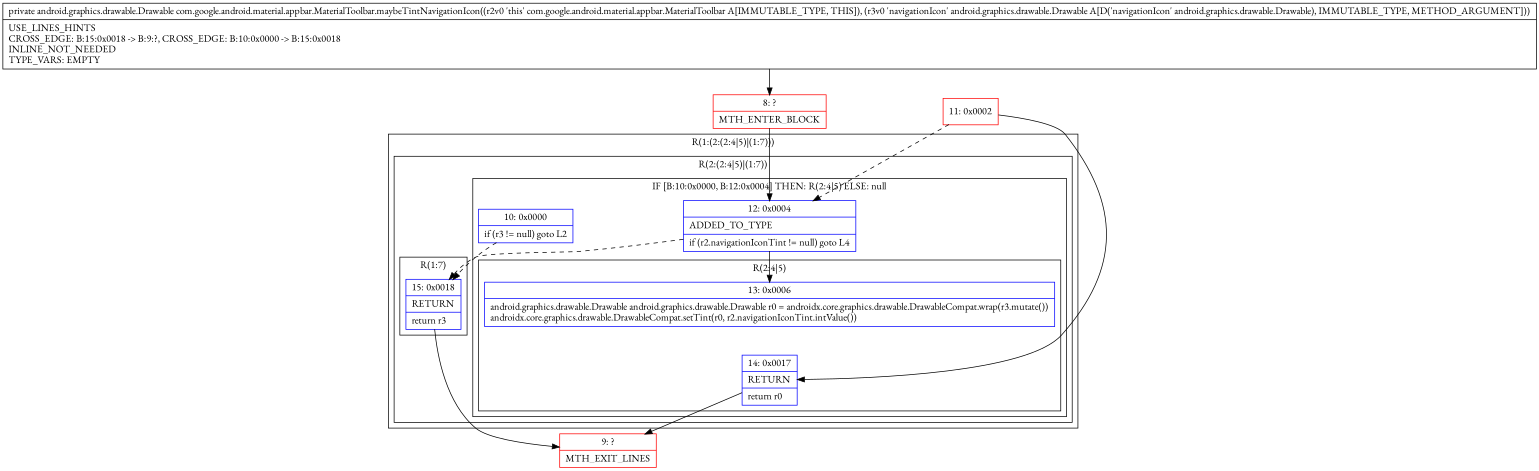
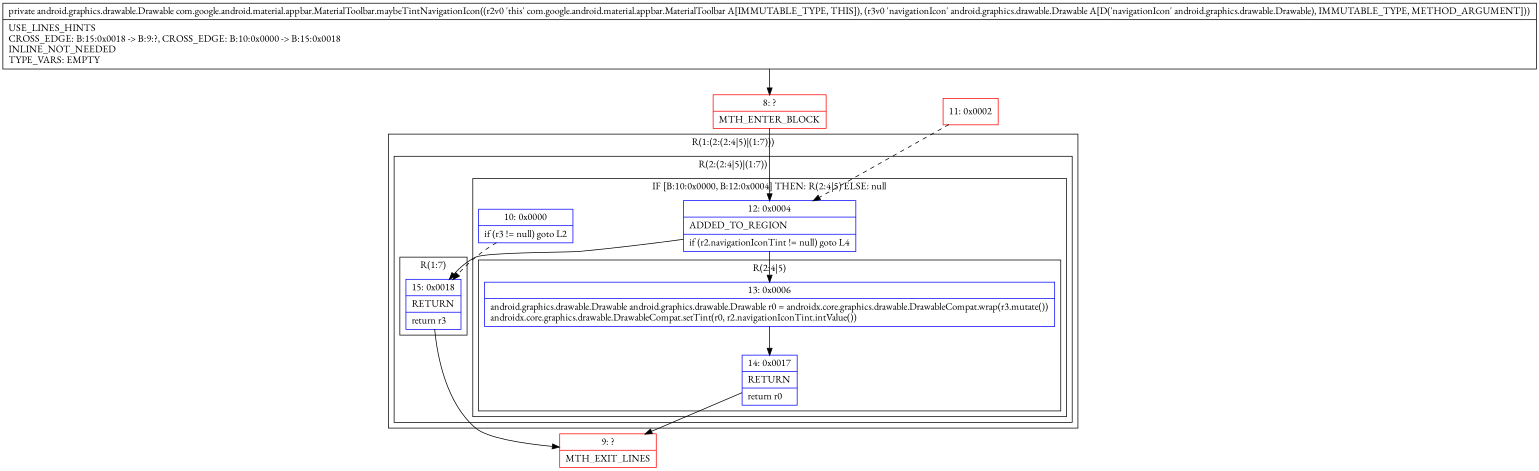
(731, 225) -> (739, 225)
(566, 252) -> (566, 252)
(1086, 301) -> (770, 337)
